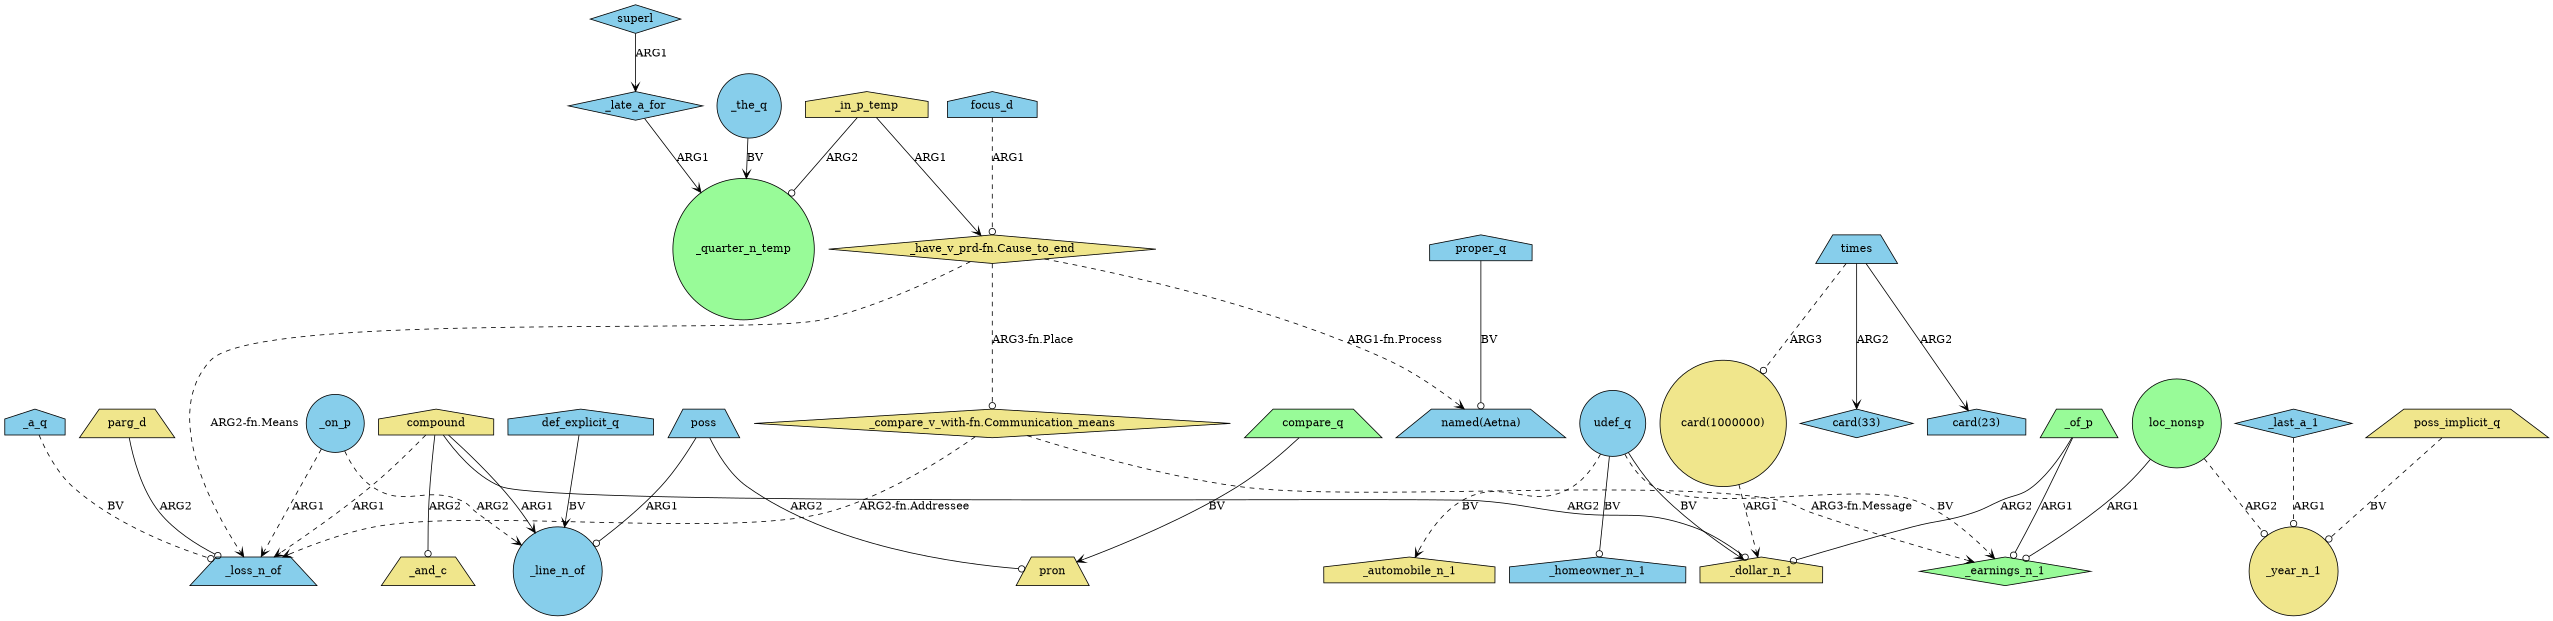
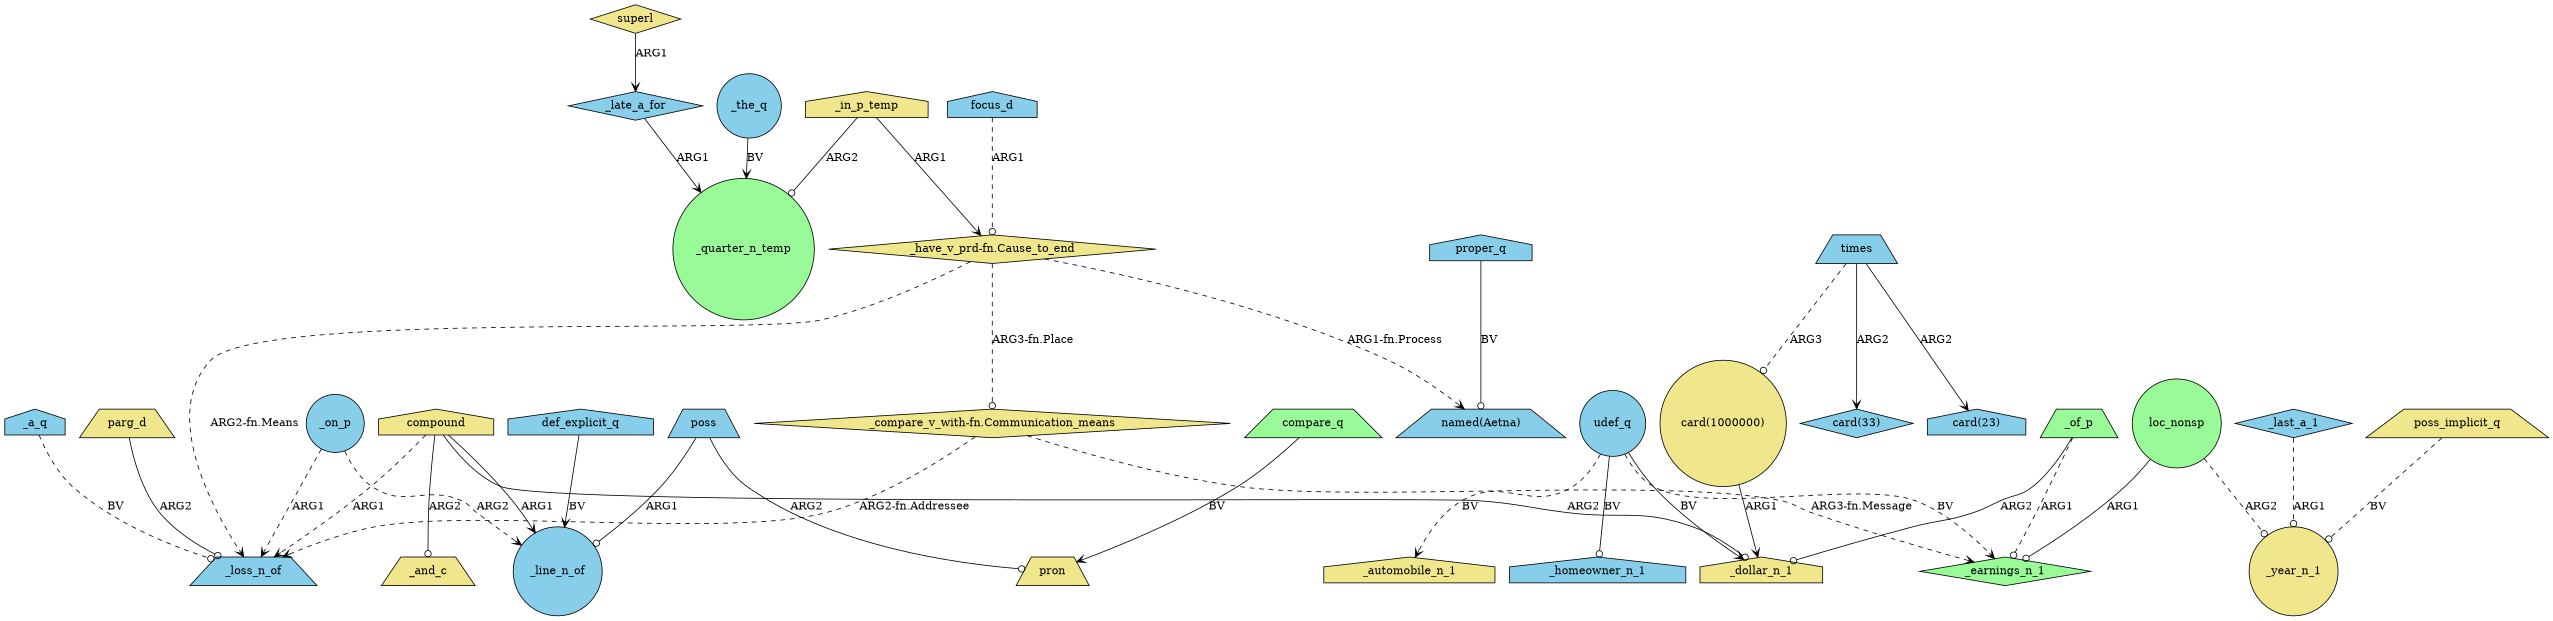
(636, 19) -> (636, 19)
(2045, 496) -> (2045, 496)
(1747, 517) -> (1747, 517)
